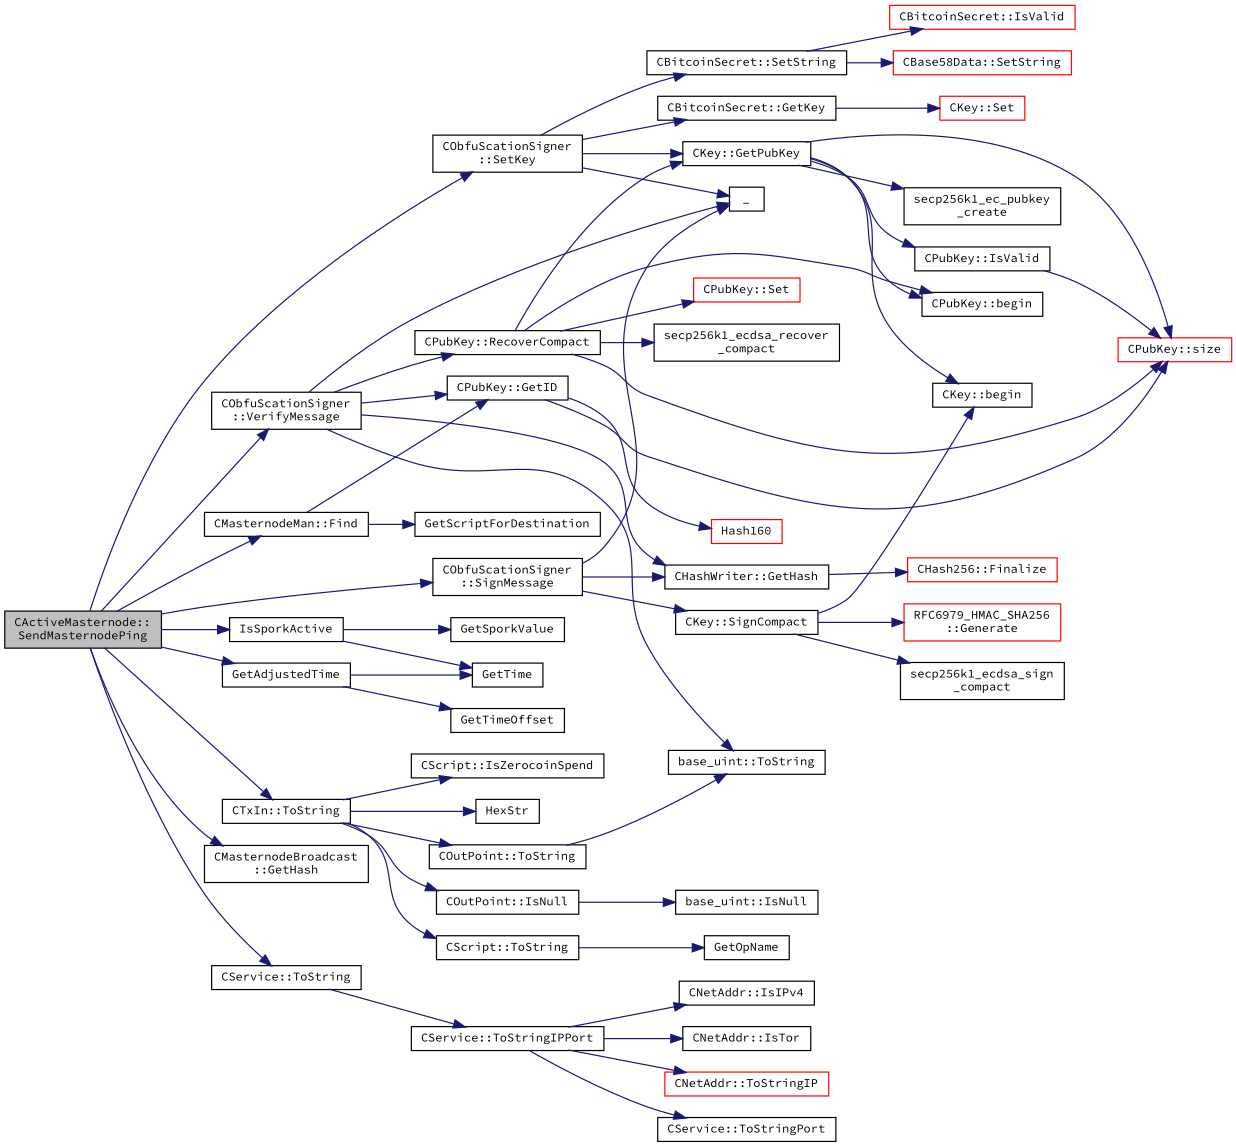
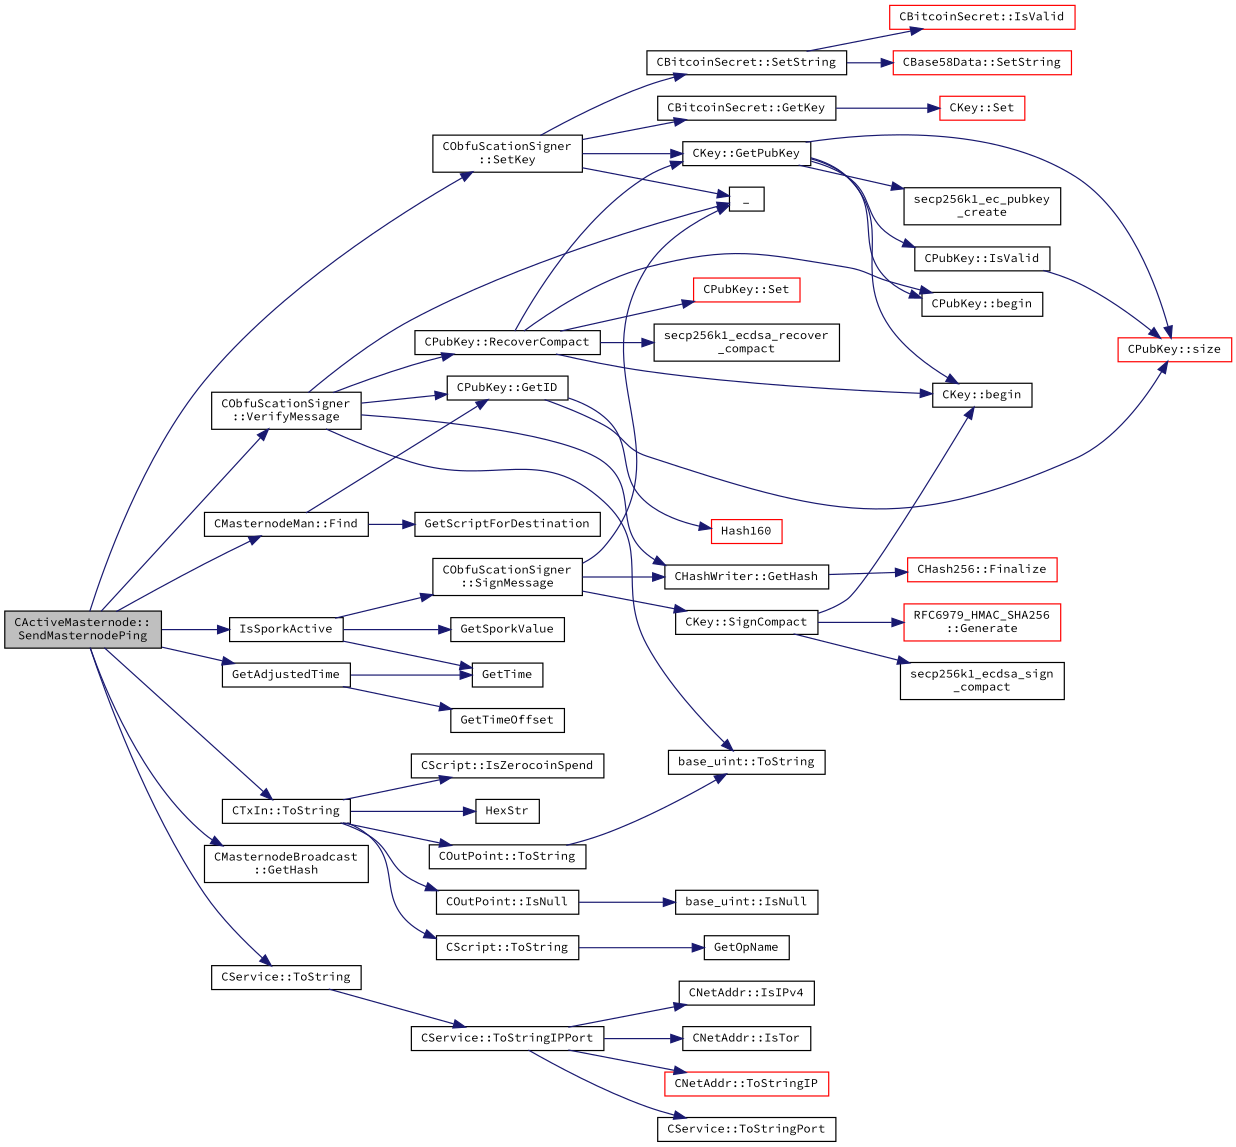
(861, 452) -> (737, 381)
(291, 596) -> (378, 608)
